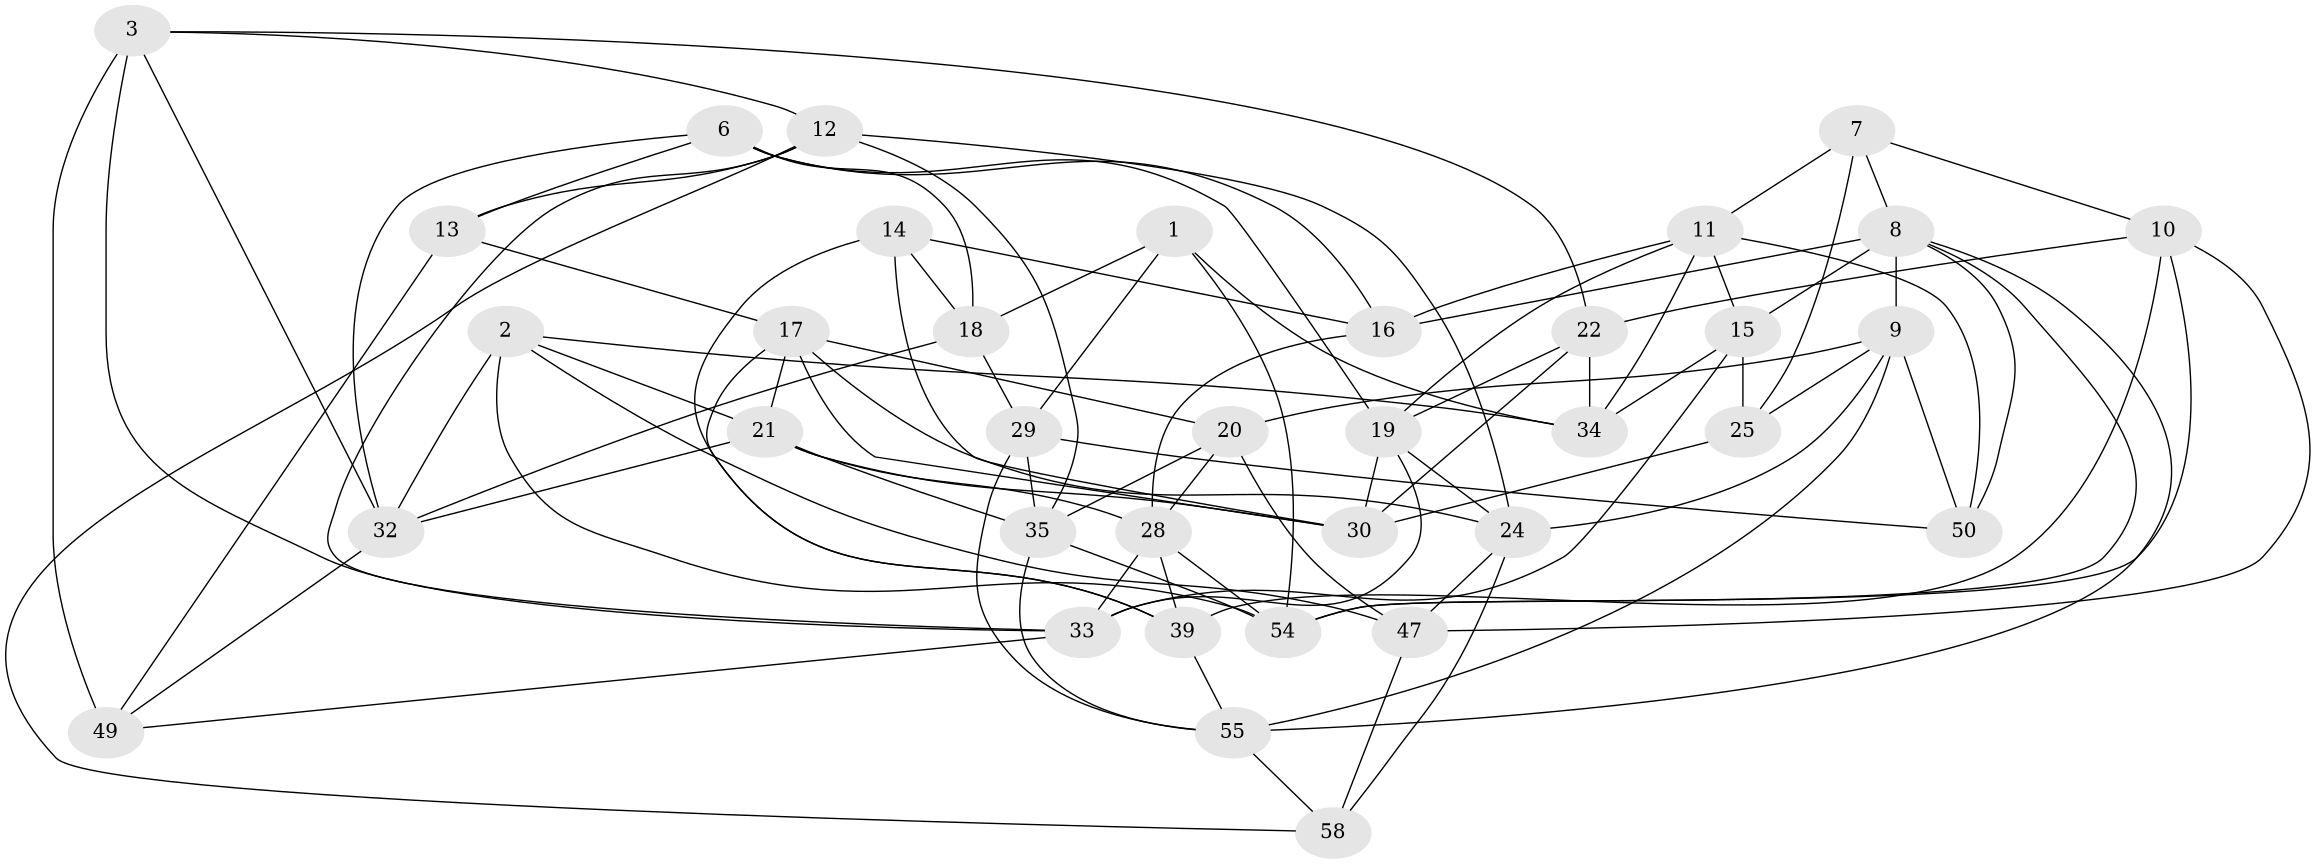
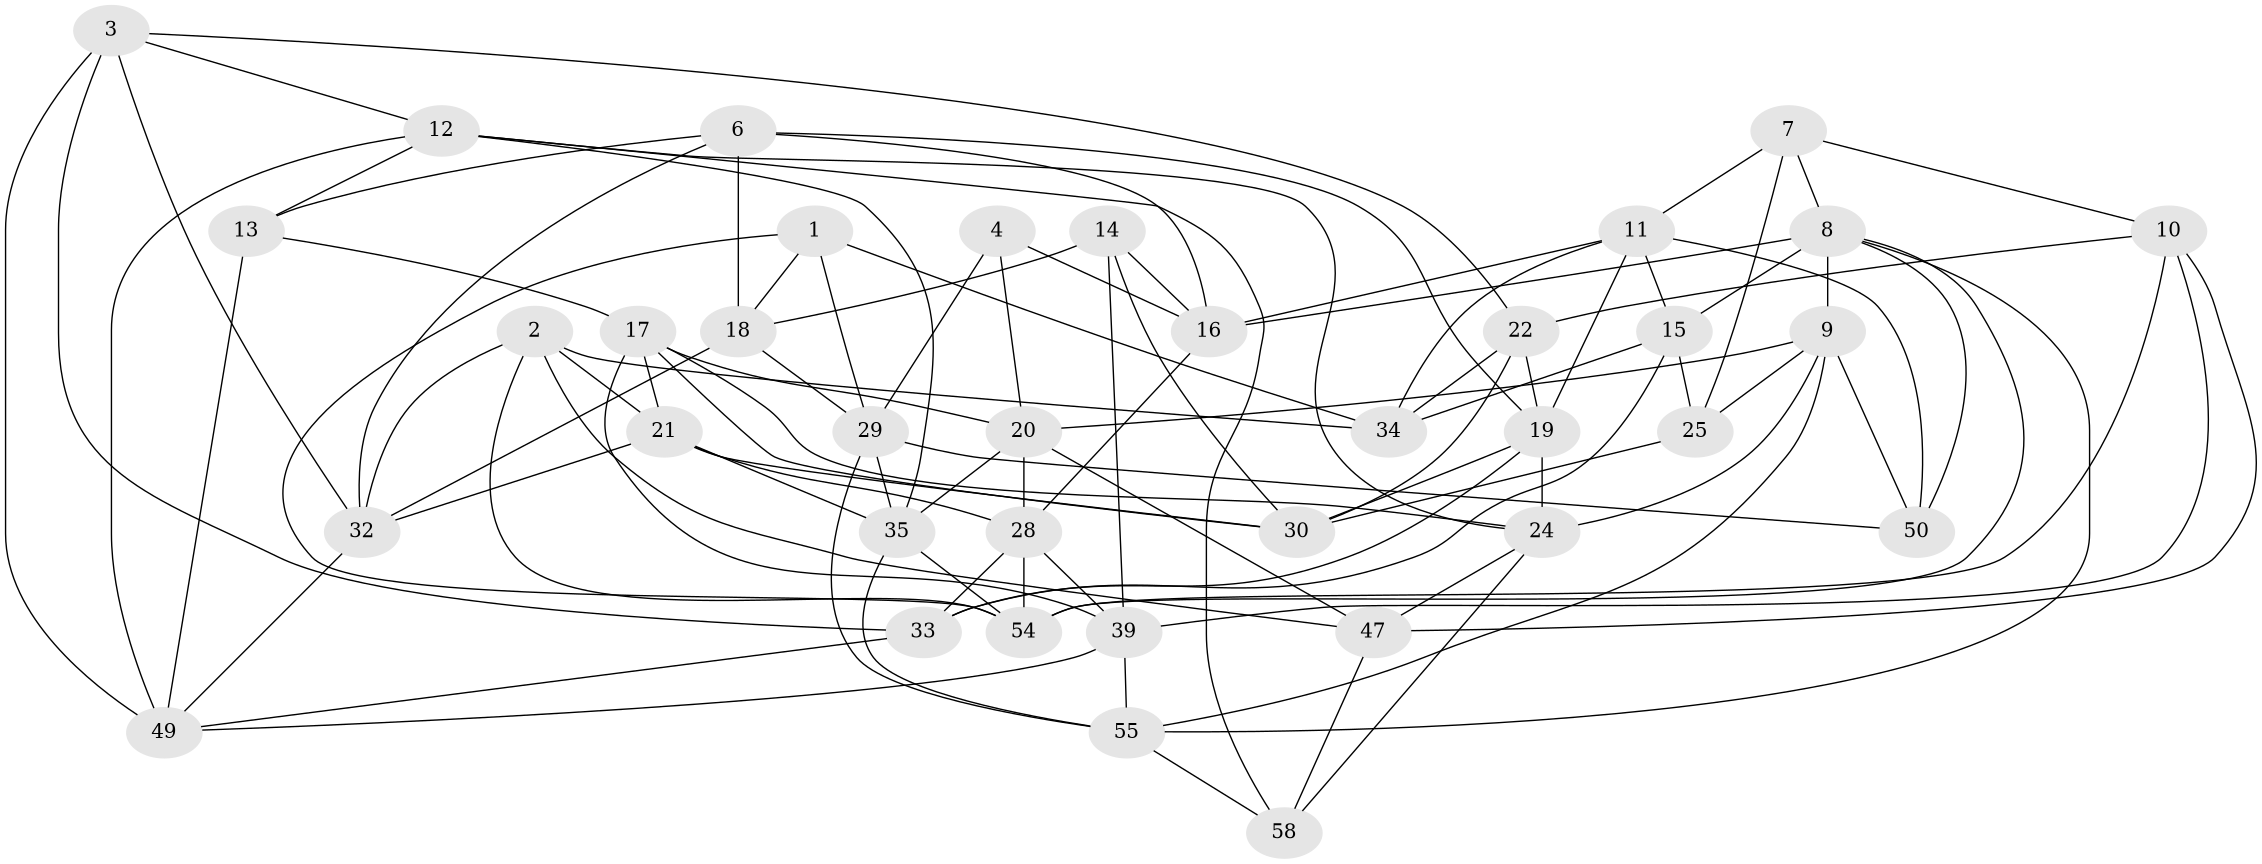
none -> (997, 231)
(328, 543) -> (111, 332)
none -> (651, 707)
